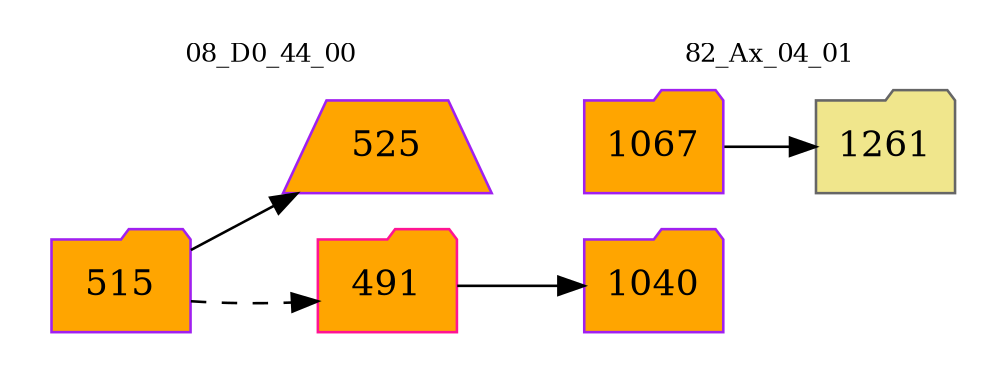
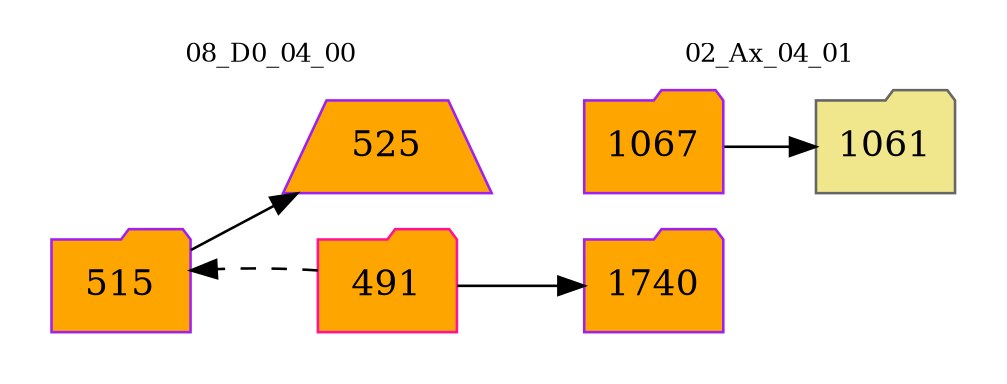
(272, 55) -> (272, 55)
(770, 55) -> (770, 55)
(886, 147) -> (886, 147)
(654, 286) -> (654, 286)
(241, 303) -> (267, 269)
